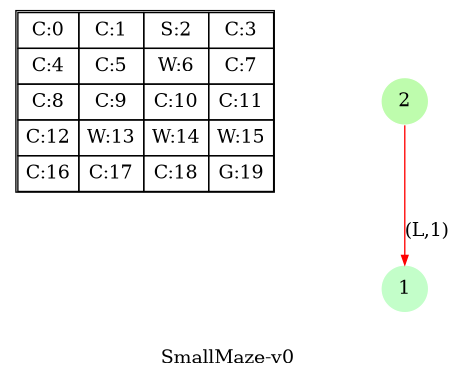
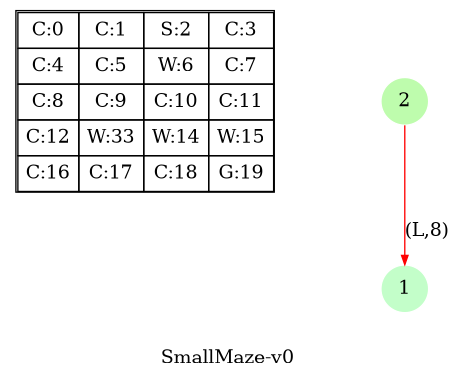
(111, 137) -> (111, 137)
(427, 231) -> (427, 231)
